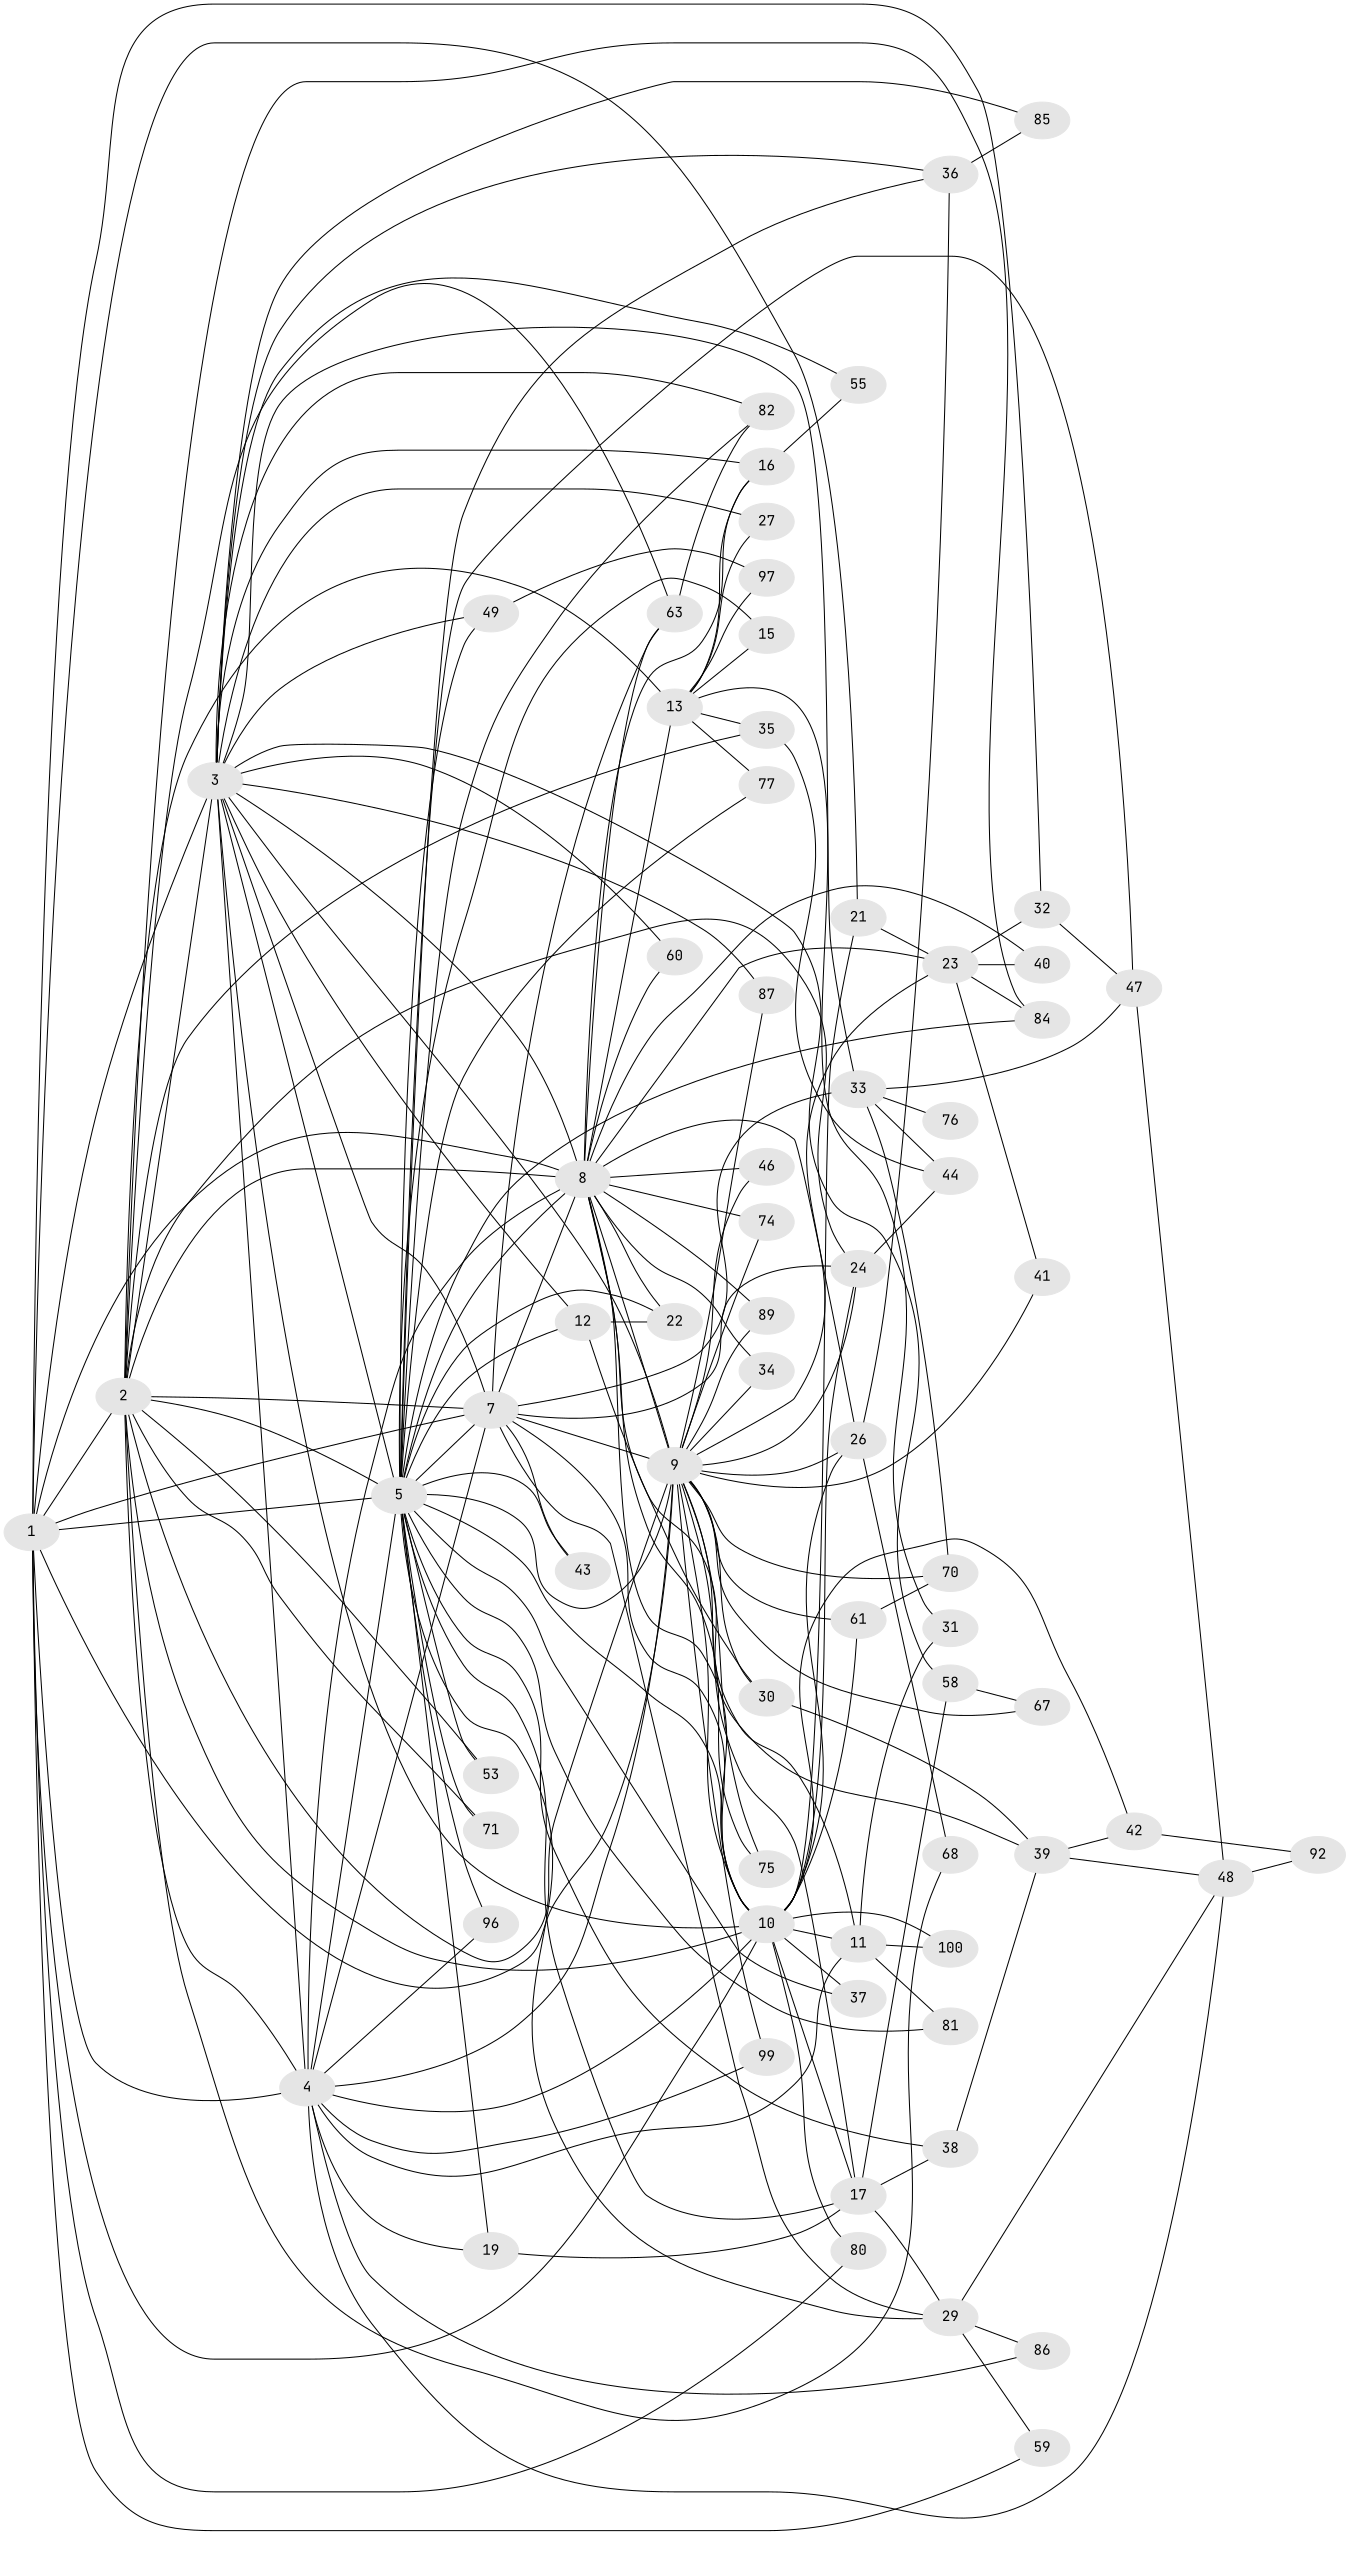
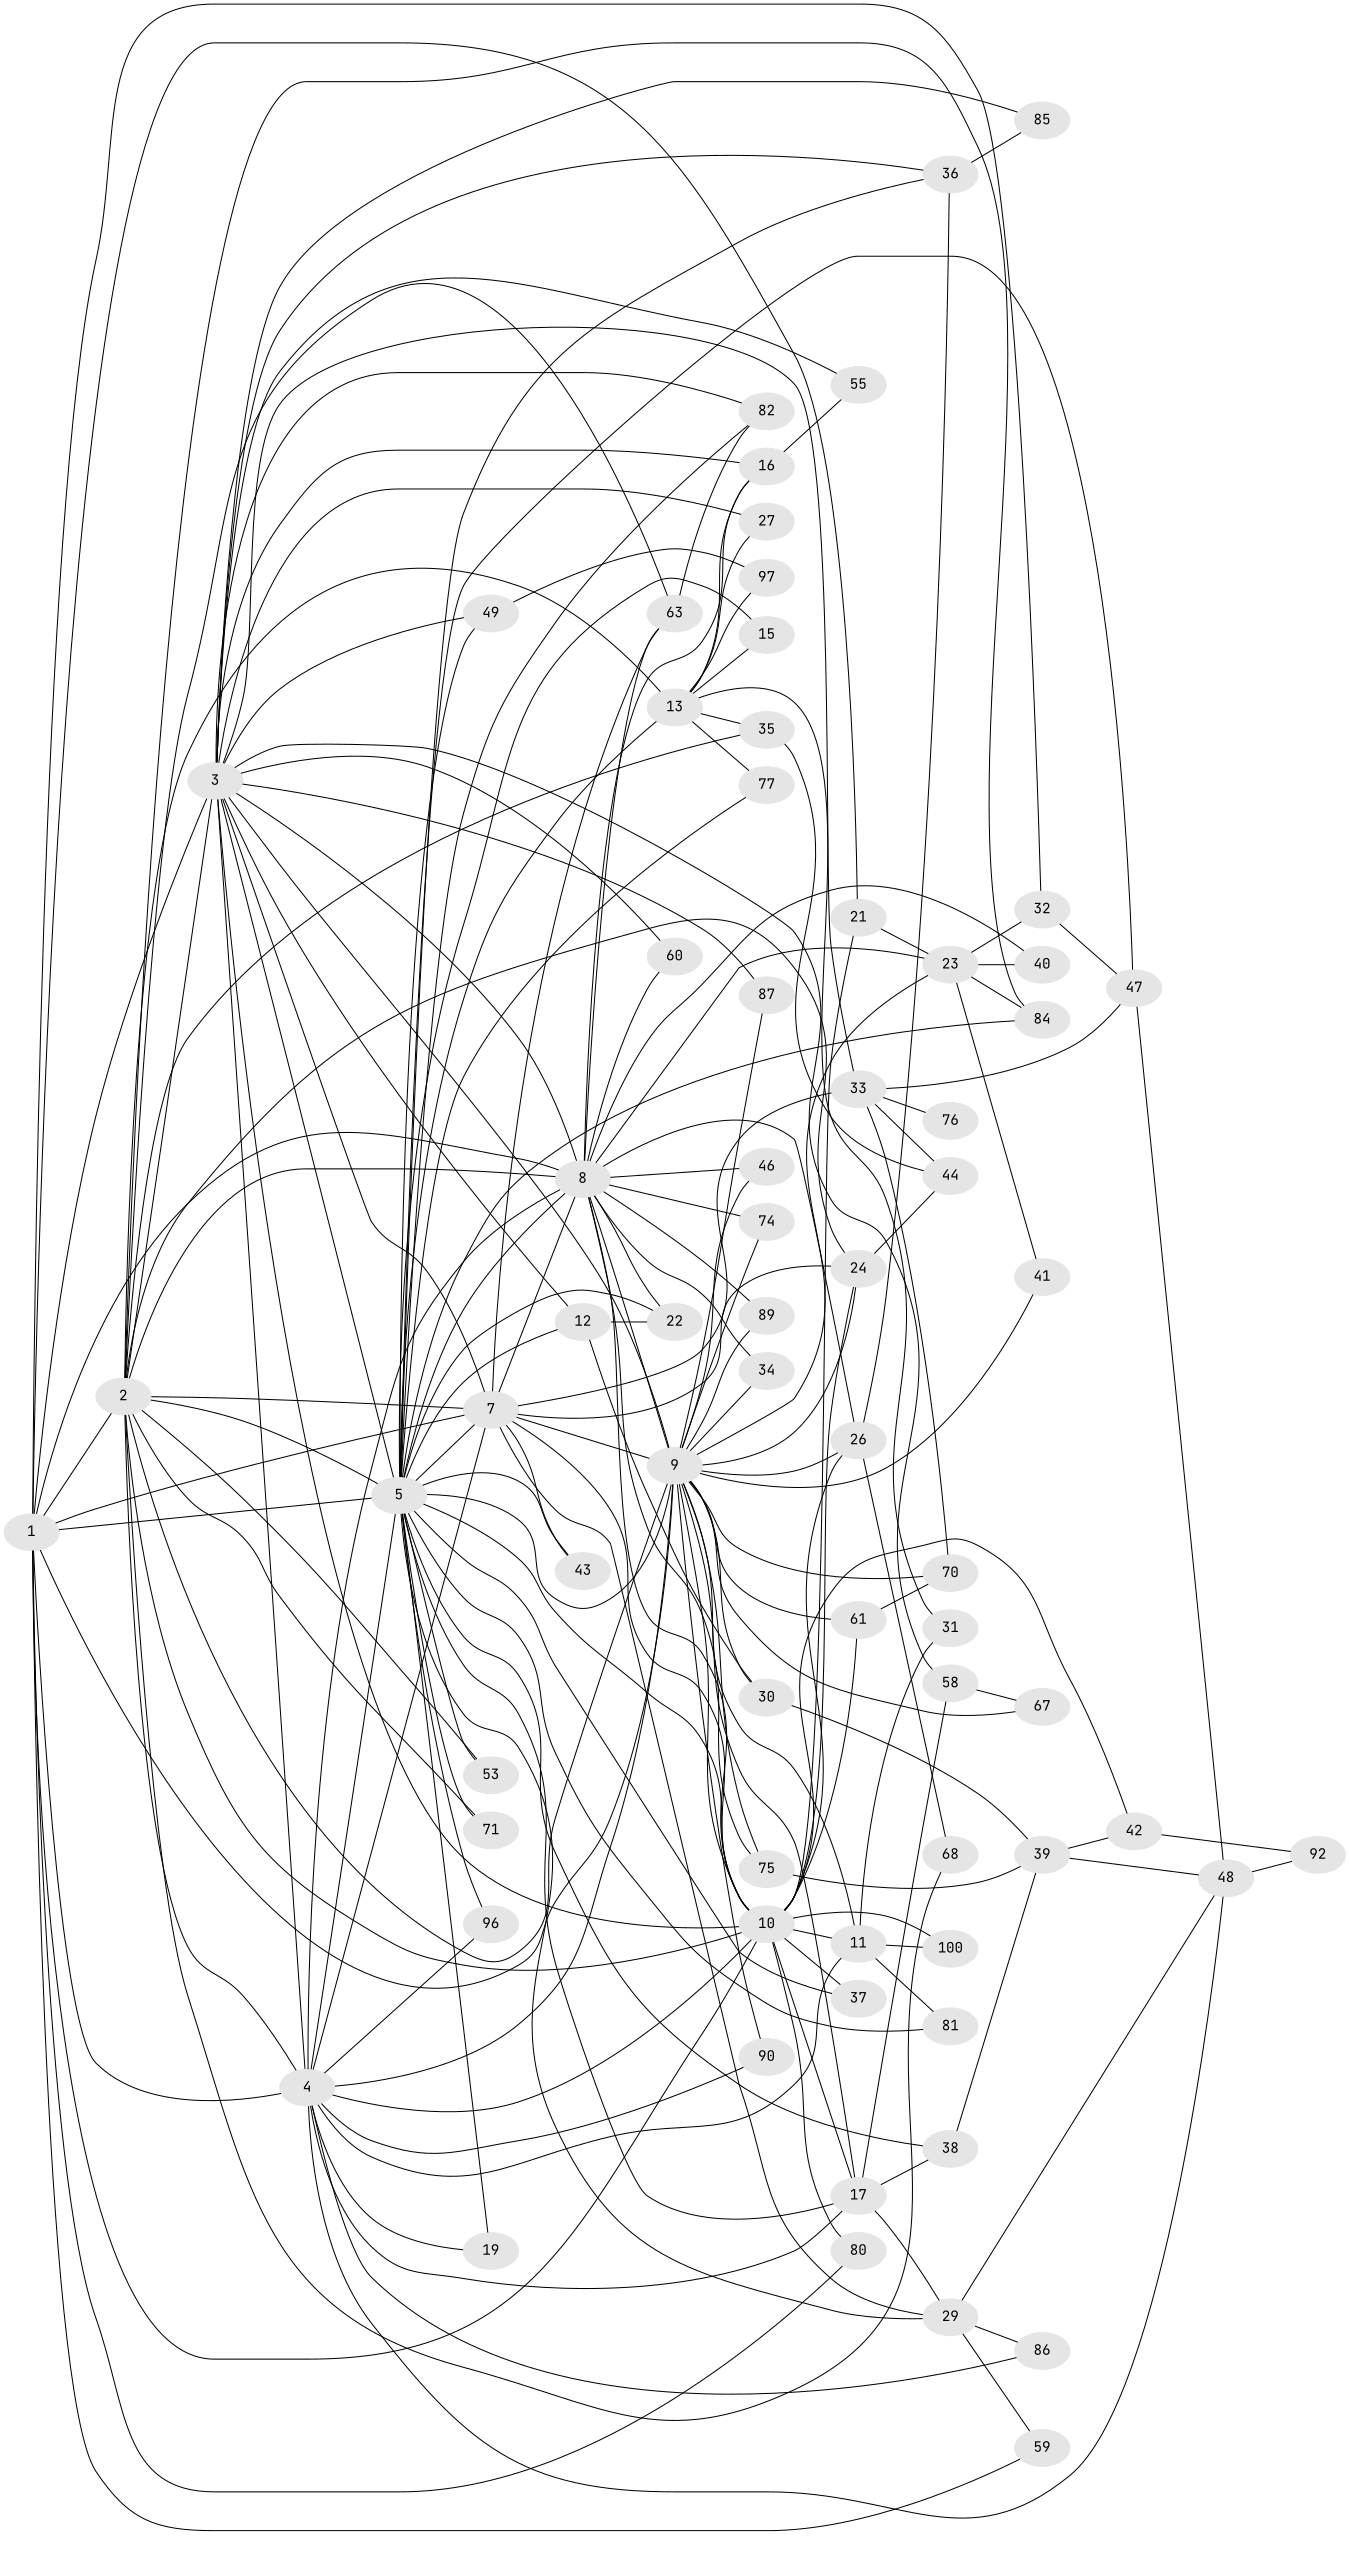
(629, 943) -> (441, 1087)
(773, 1758) -> (902, 1888)
(767, 2057) -> (767, 2057)
(683, 2255) -> (534, 2287)
